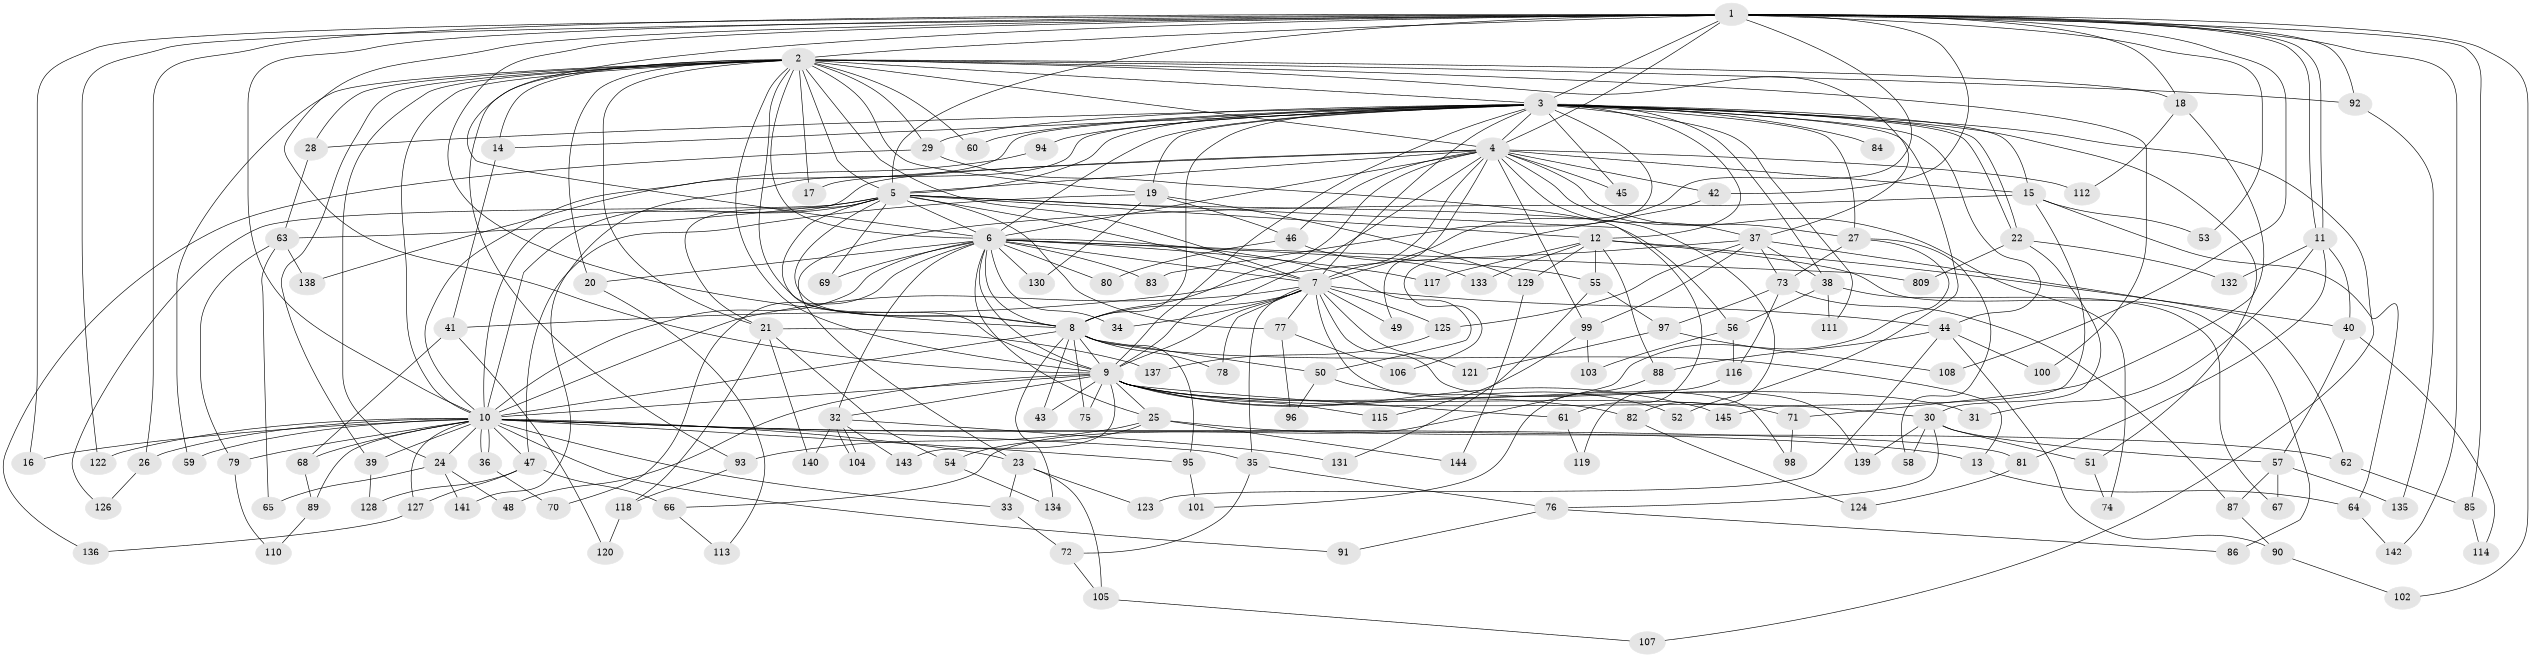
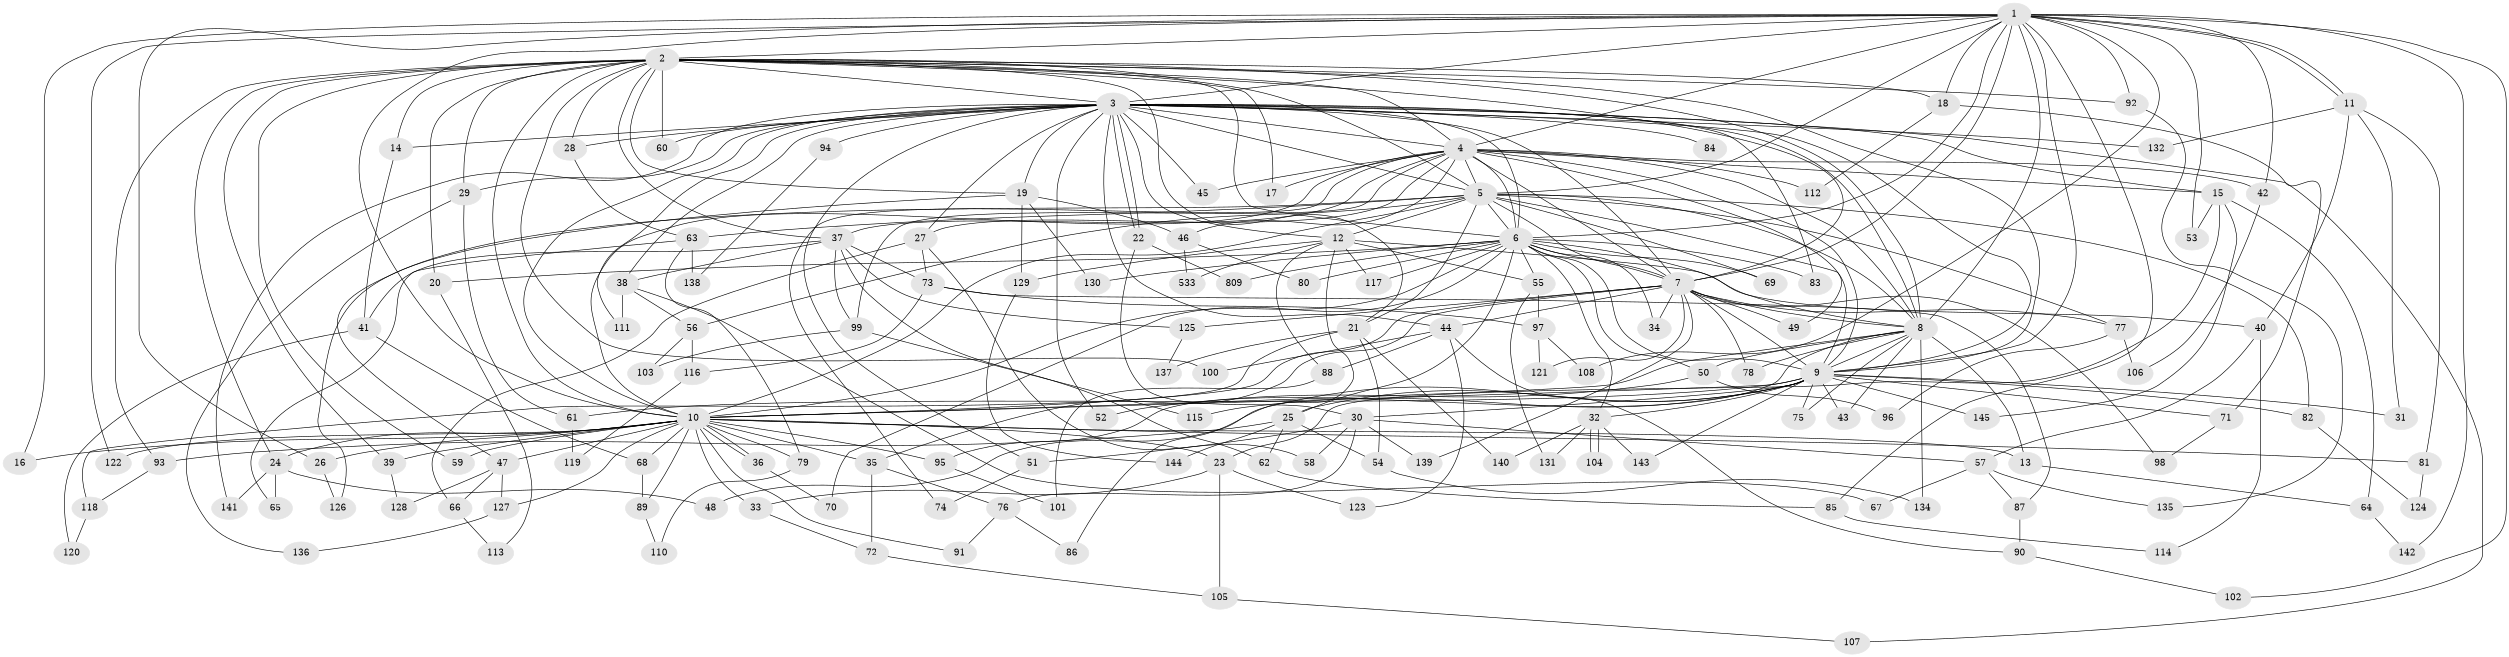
(2125, 255) -> (1635, 121)
(1479, 284) -> (1187, 284)
